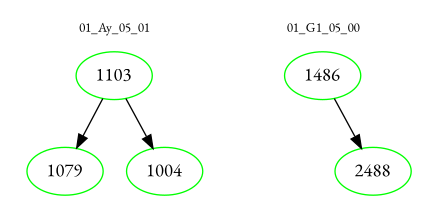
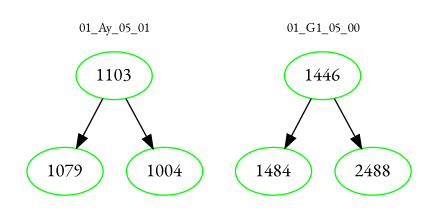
(323, 76) -> (323, 76)
none -> (274, 171)
